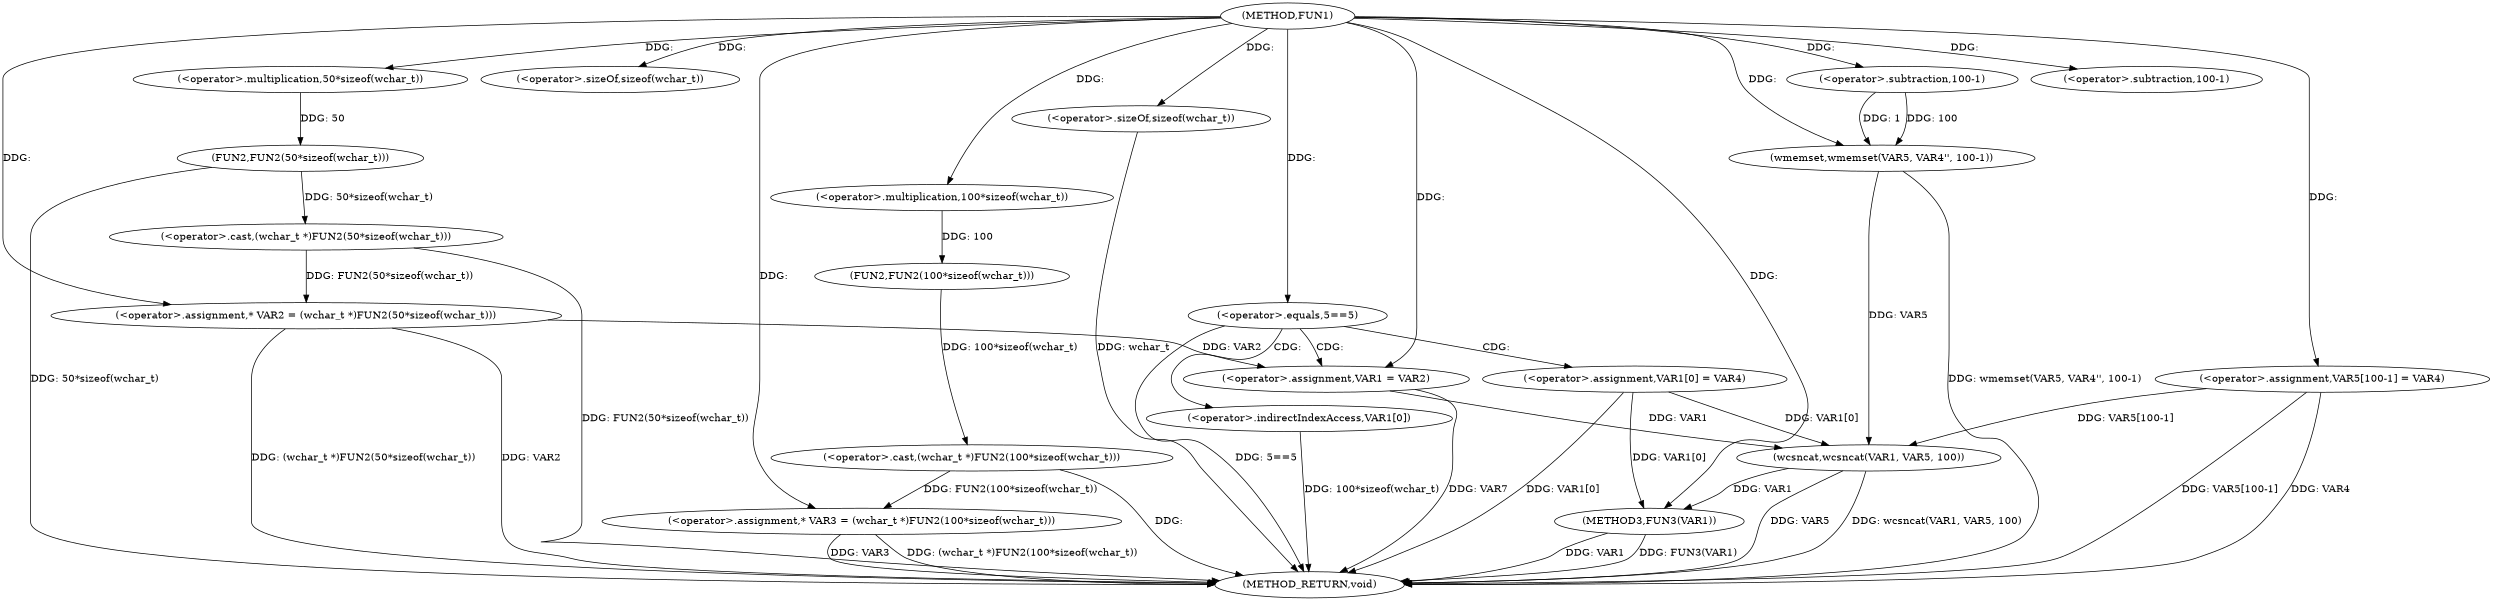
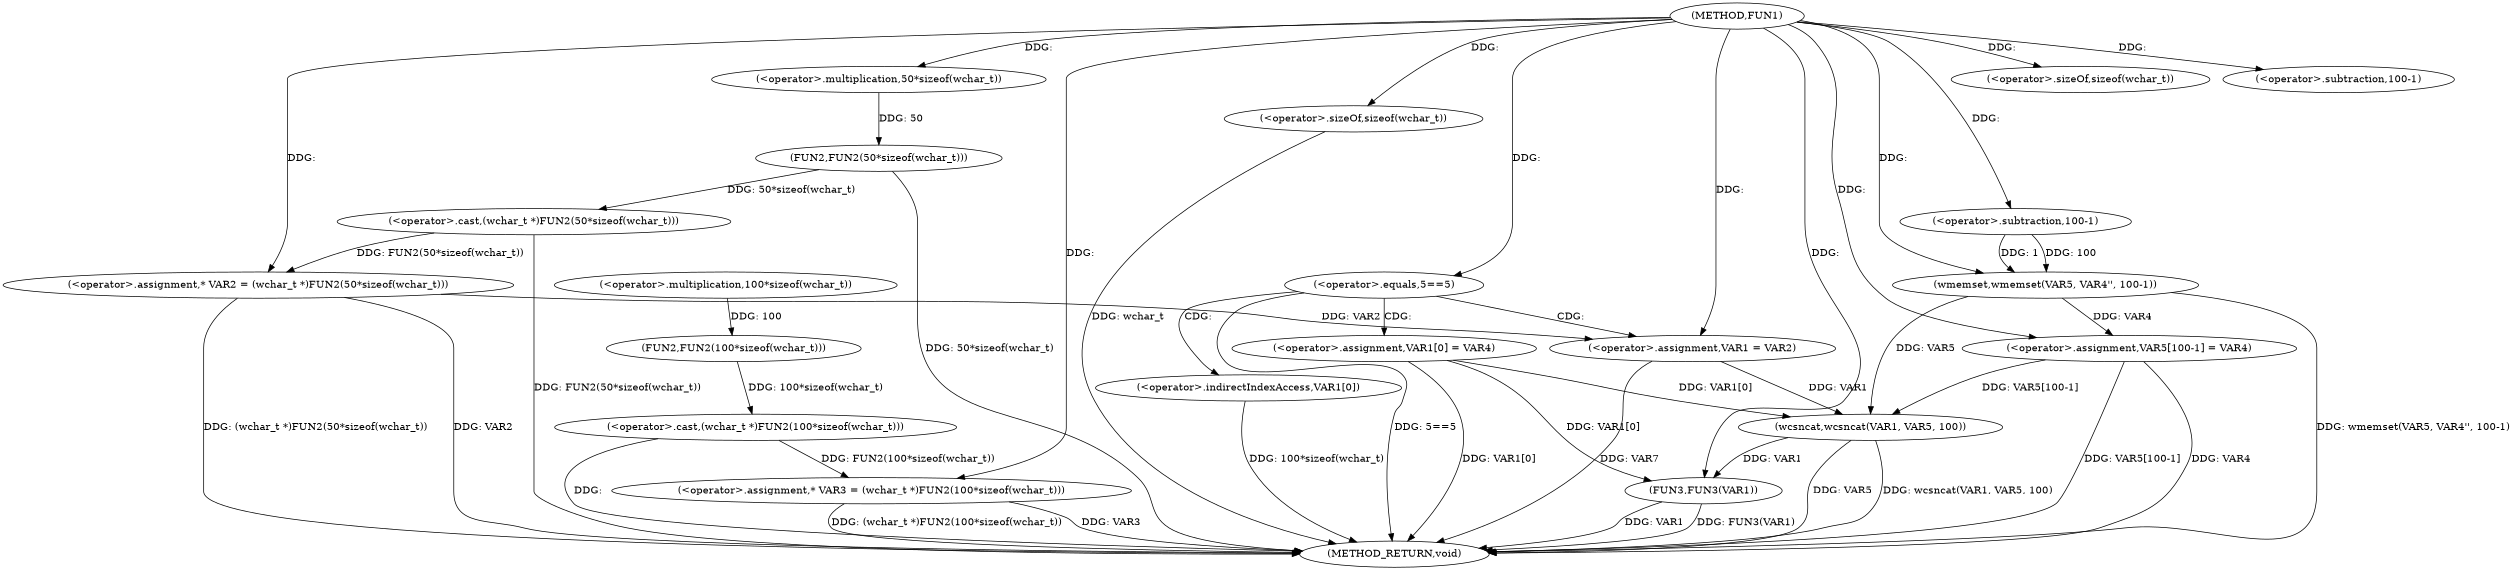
(1072, 69) -> none
none -> (2085, 315)
(1649, 521) -> (1704, 491)
